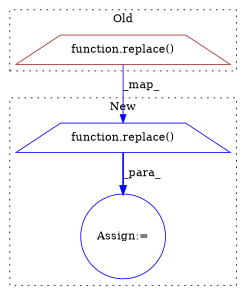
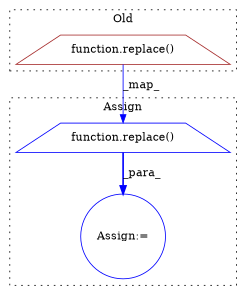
(123, 107) -> (123, 107)
